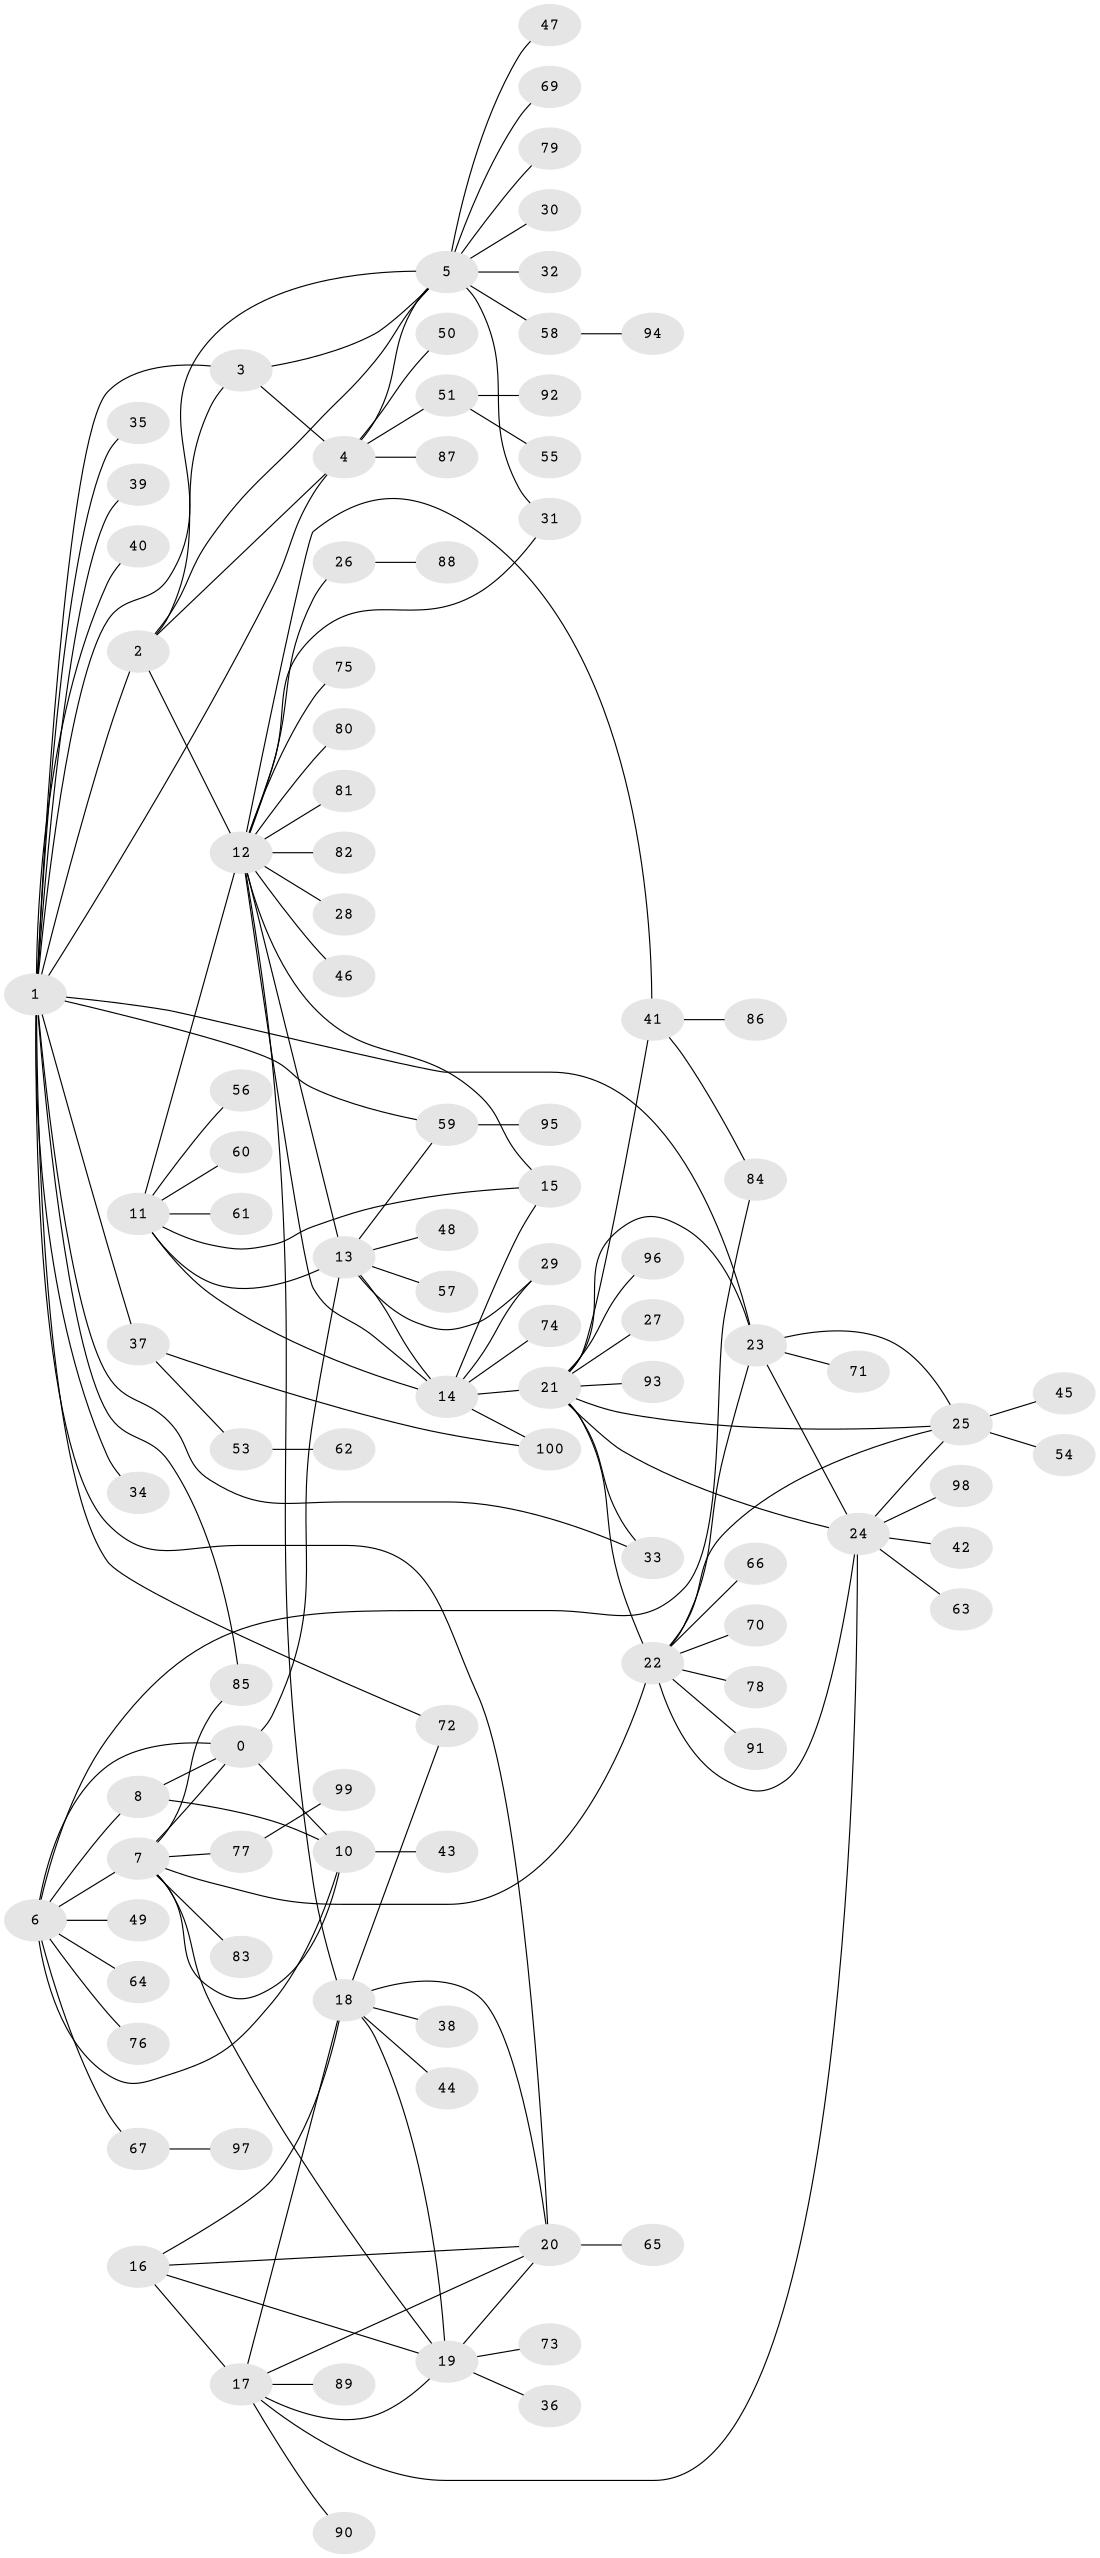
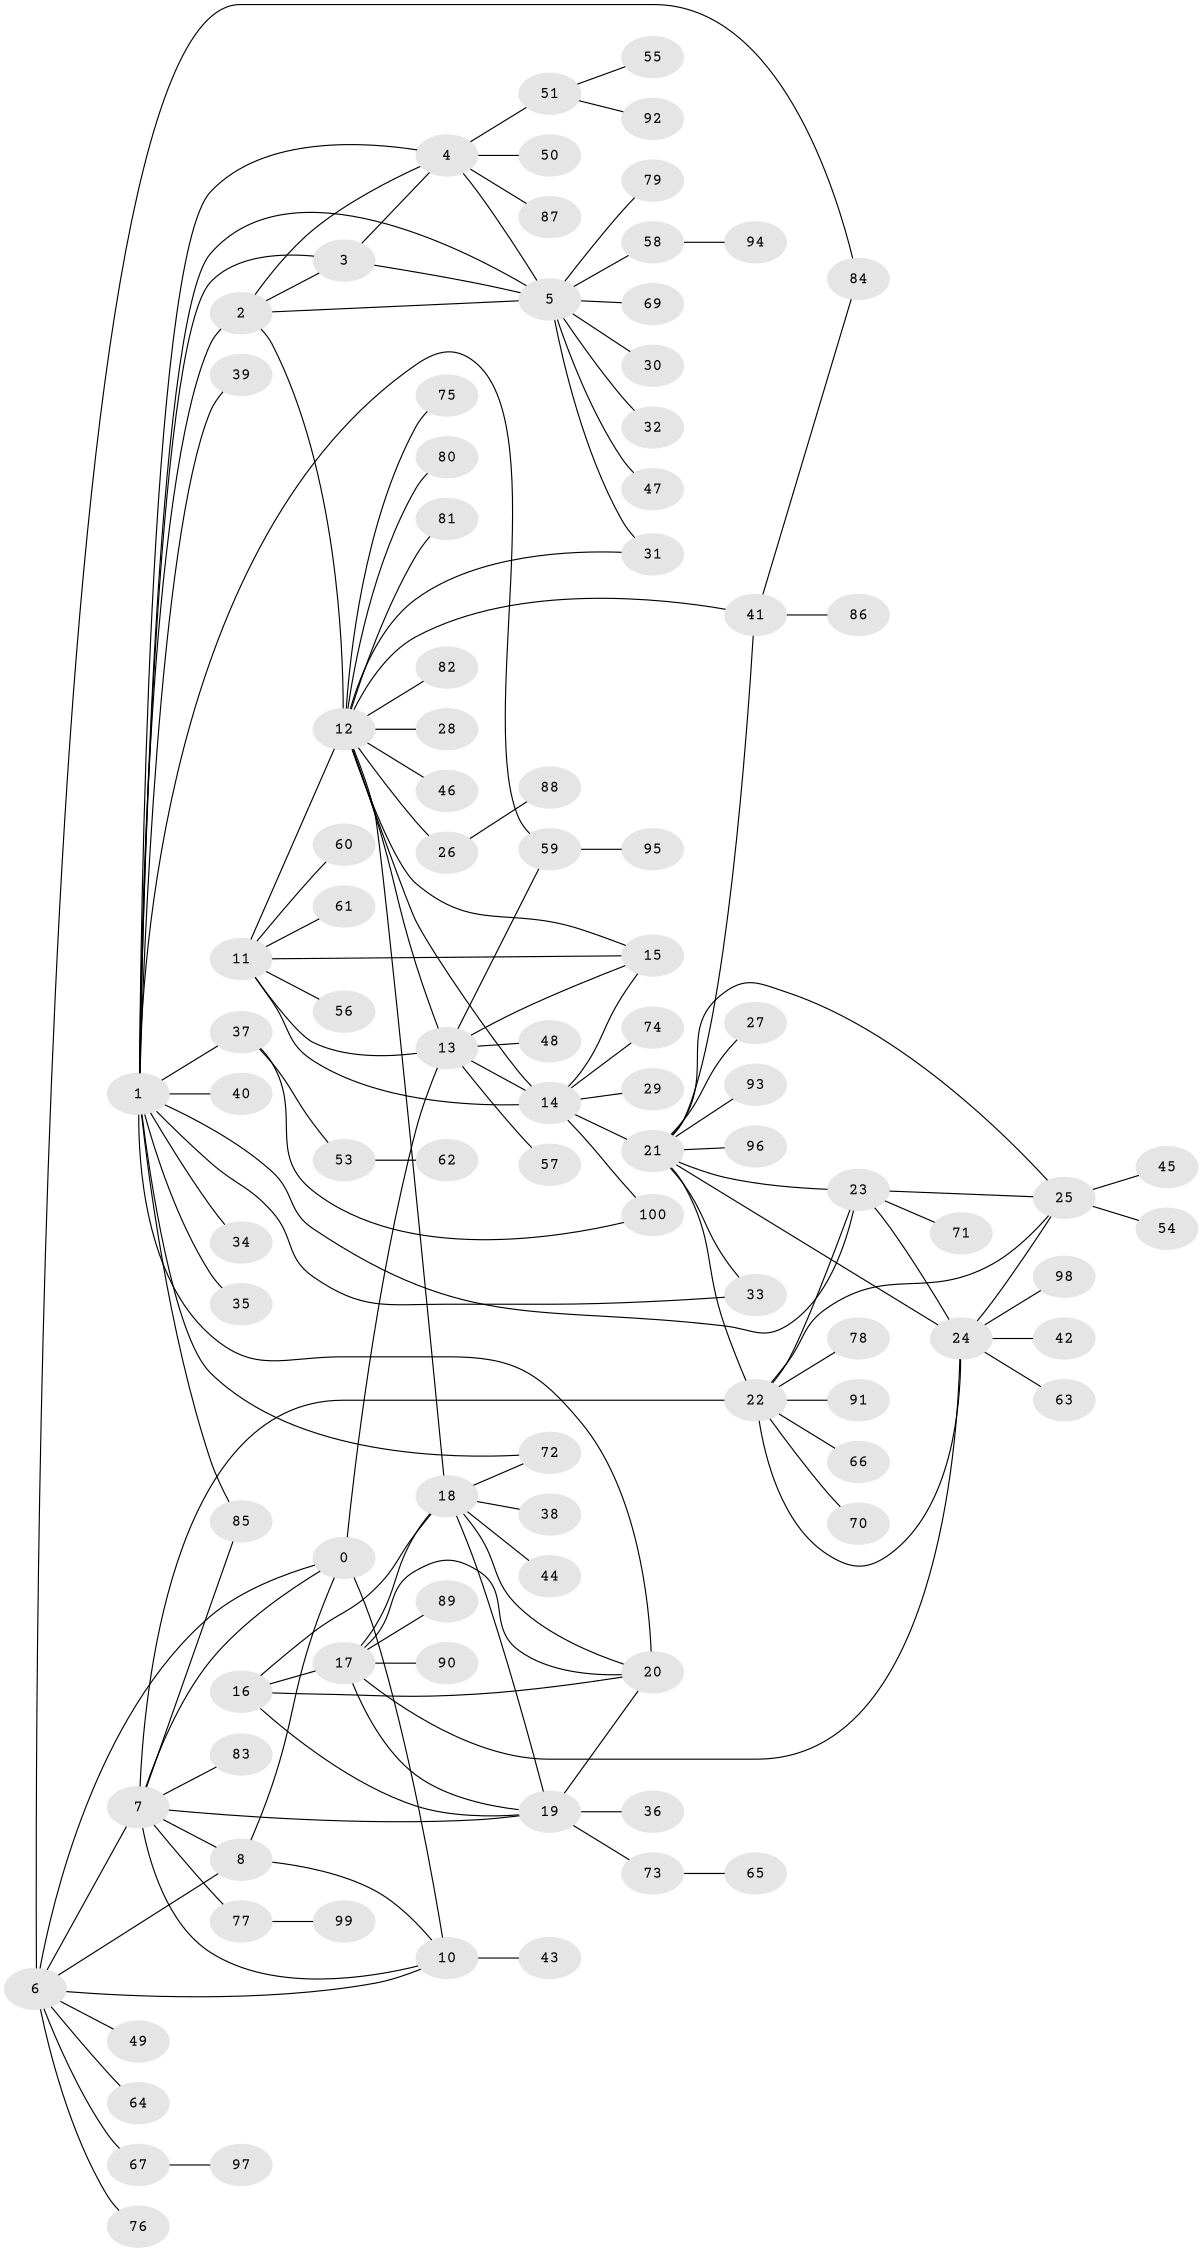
(443, 1330) -> (547, 998)
none -> (190, 1834)
(601, 2245) -> (704, 1873)
